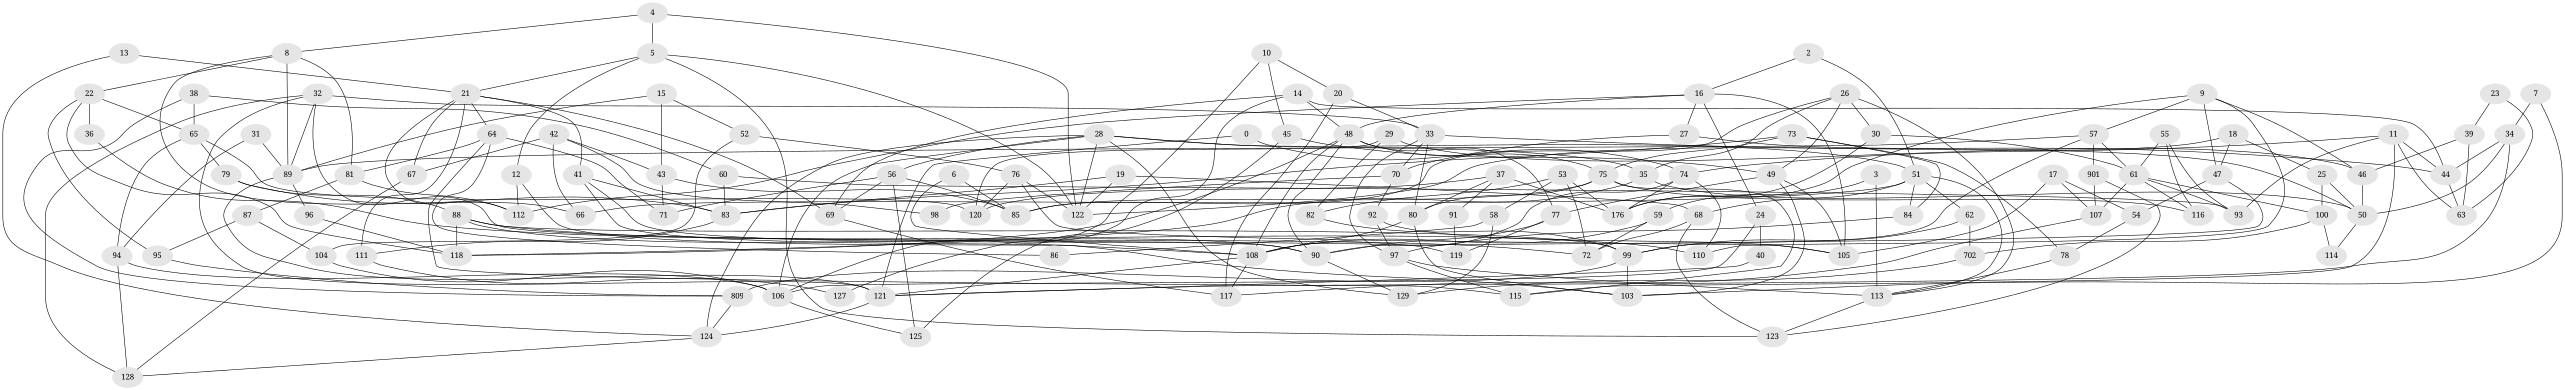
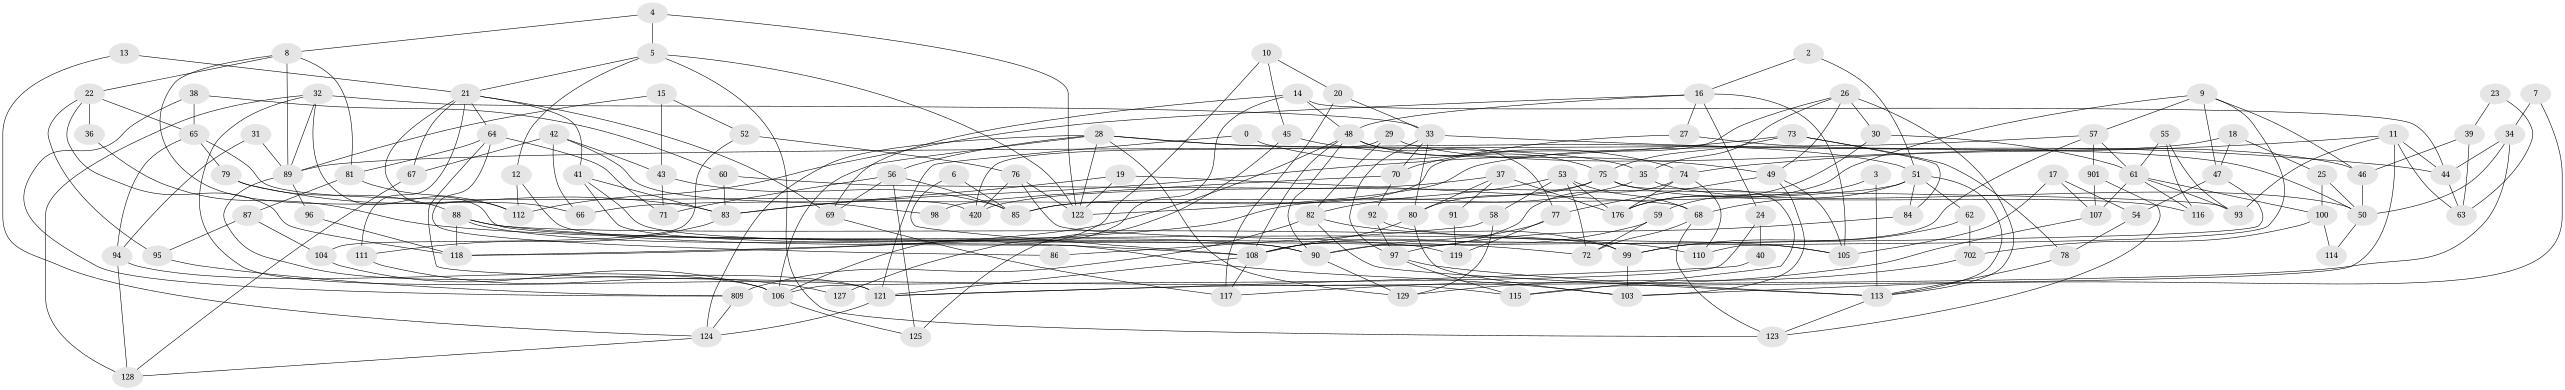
none -> (1631, 195)
(975, 215) -> (975, 215)
(1182, 276) -> (1025, 271)
none -> (1583, 282)
